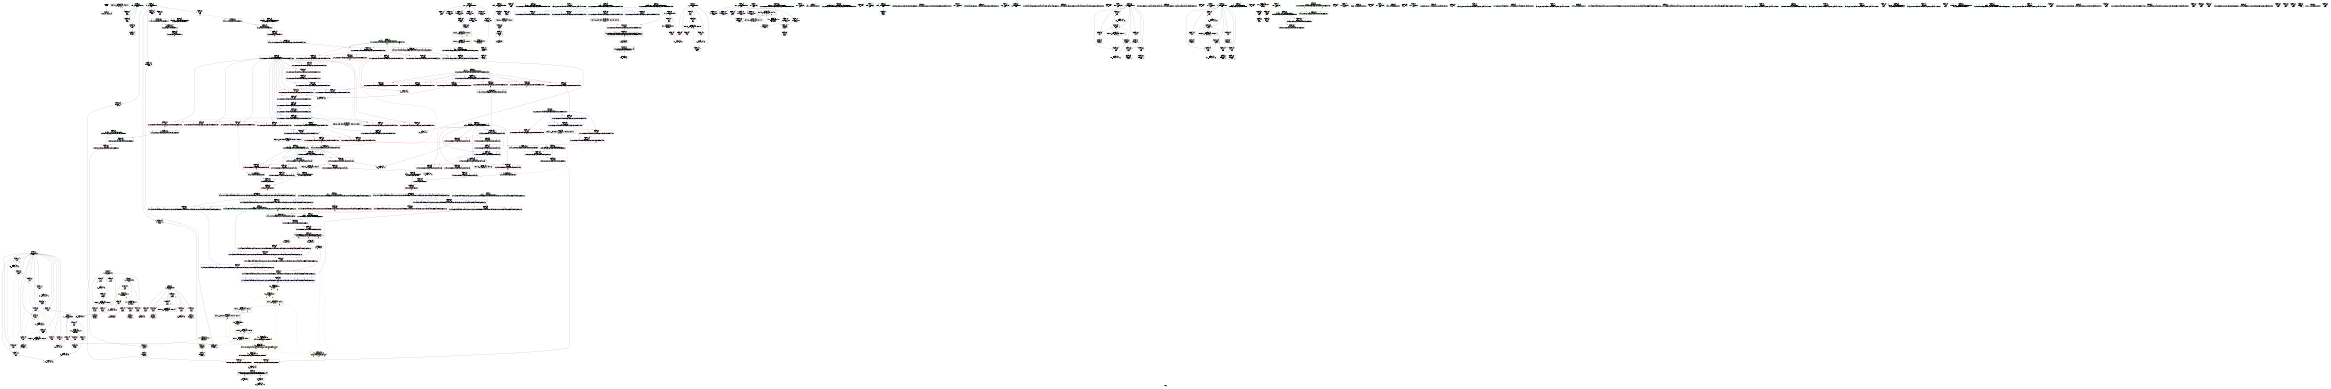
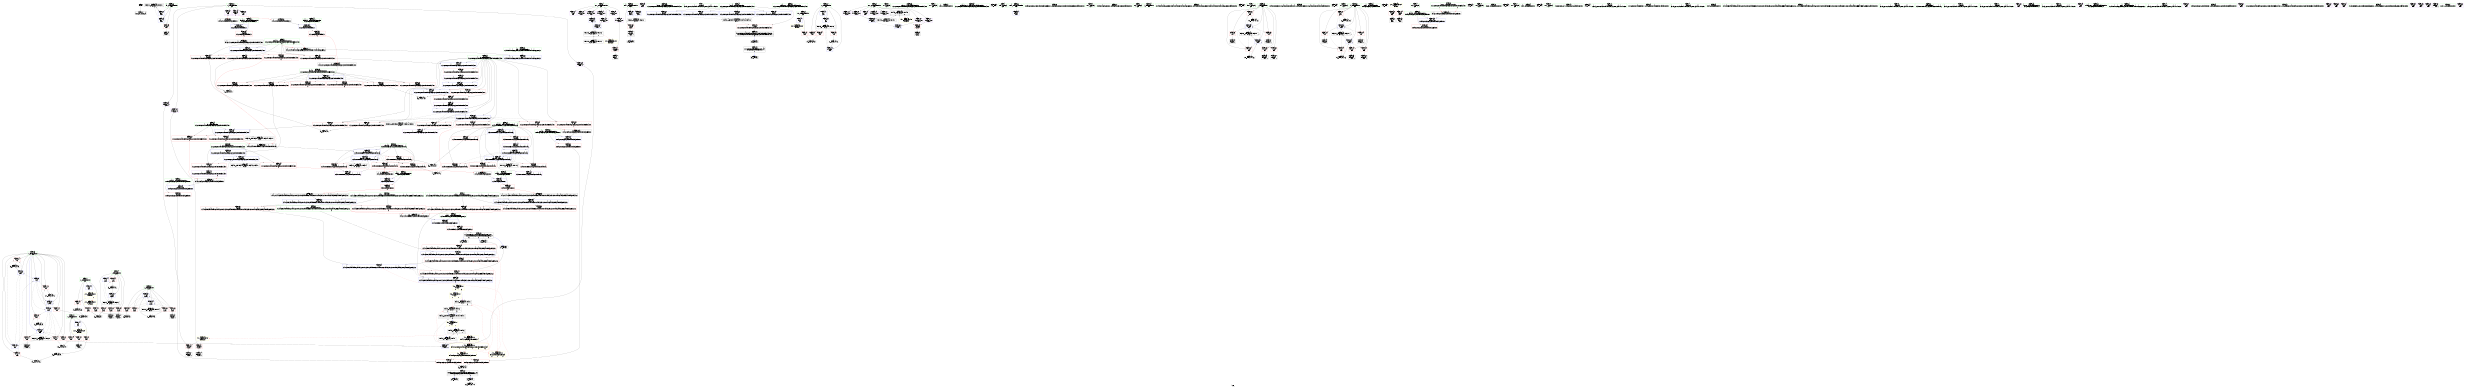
none -> (337, 64)
(492, 91) -> none
(191, 317) -> none
